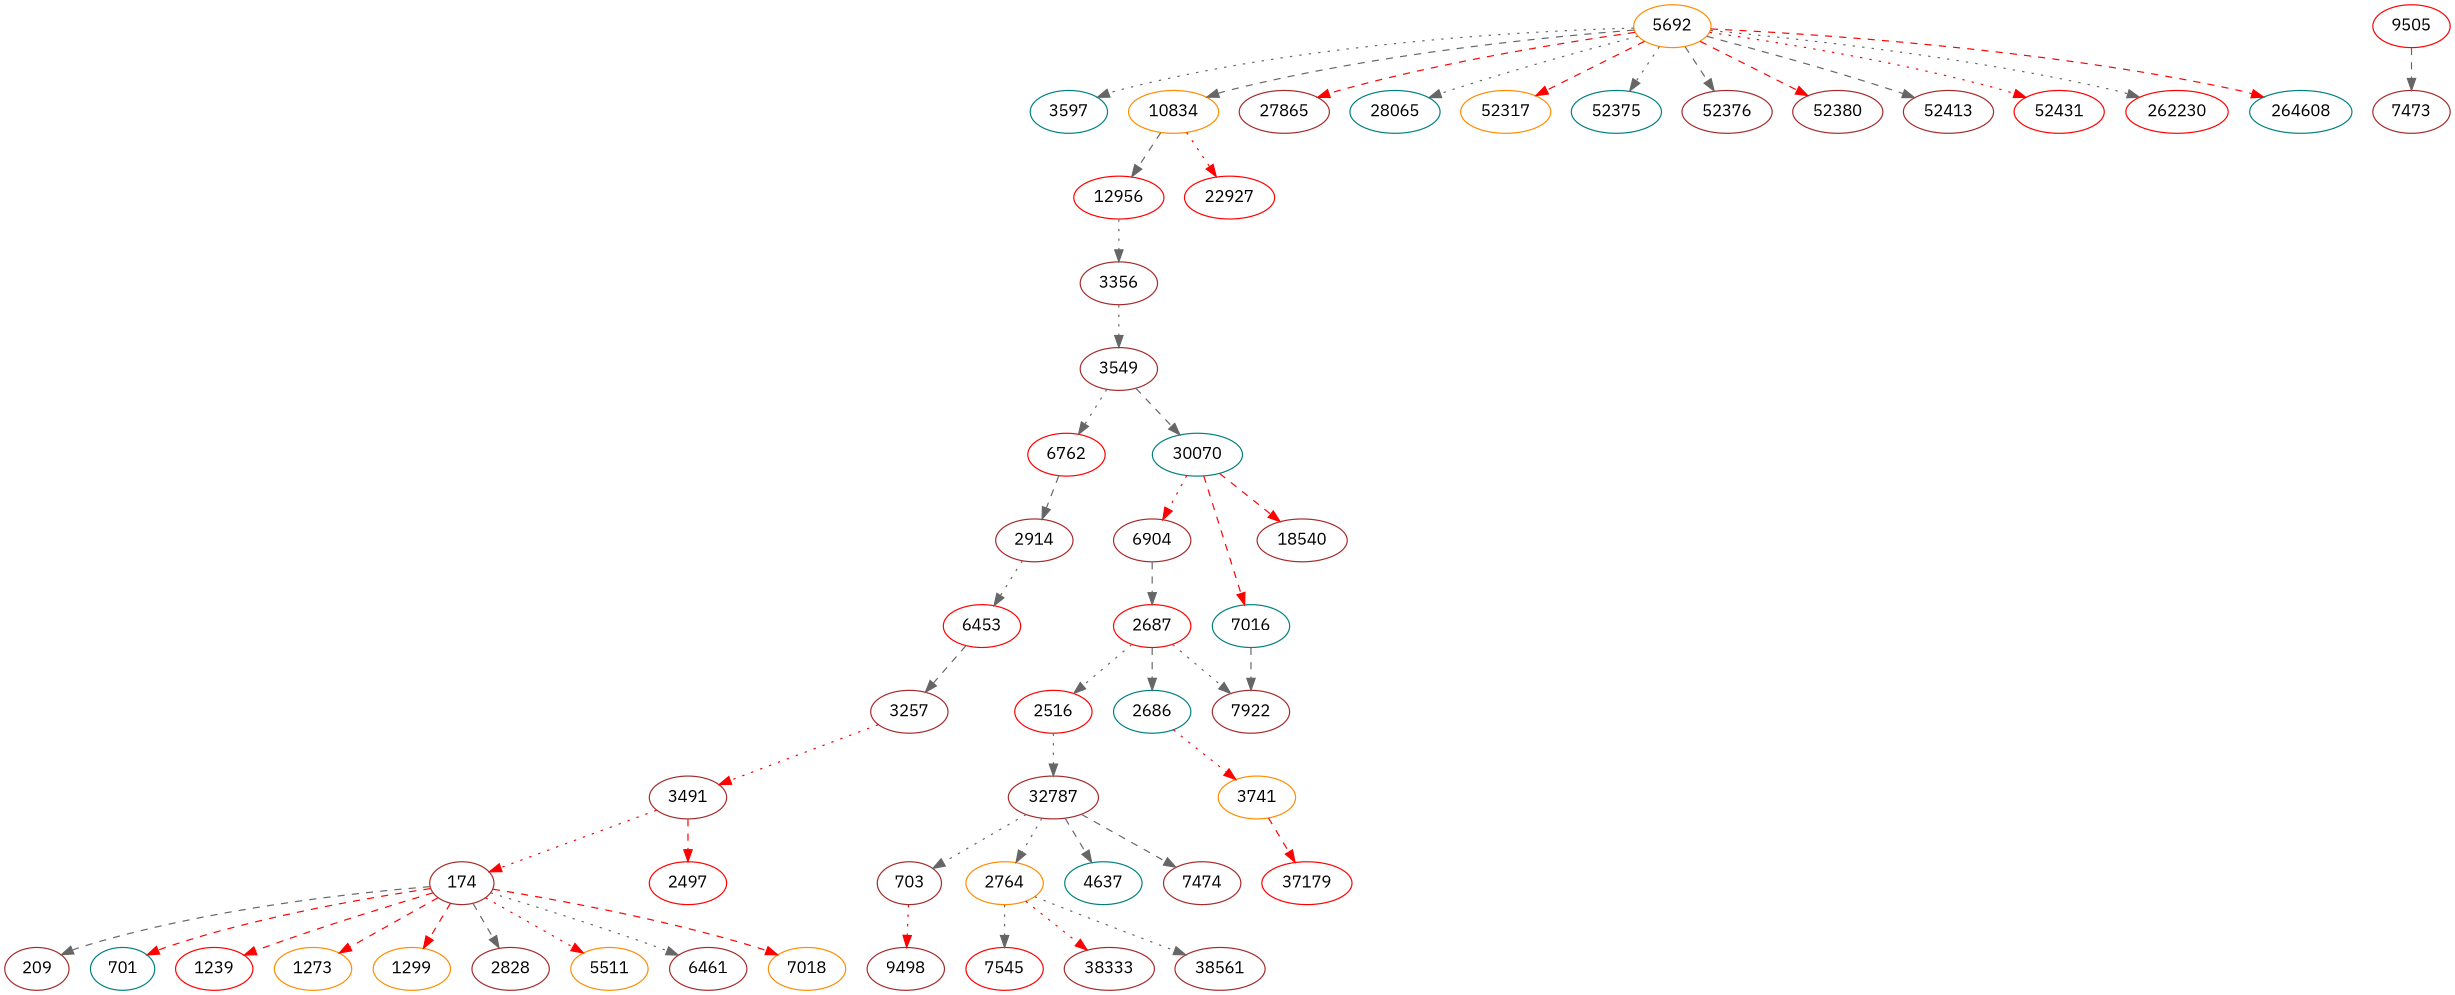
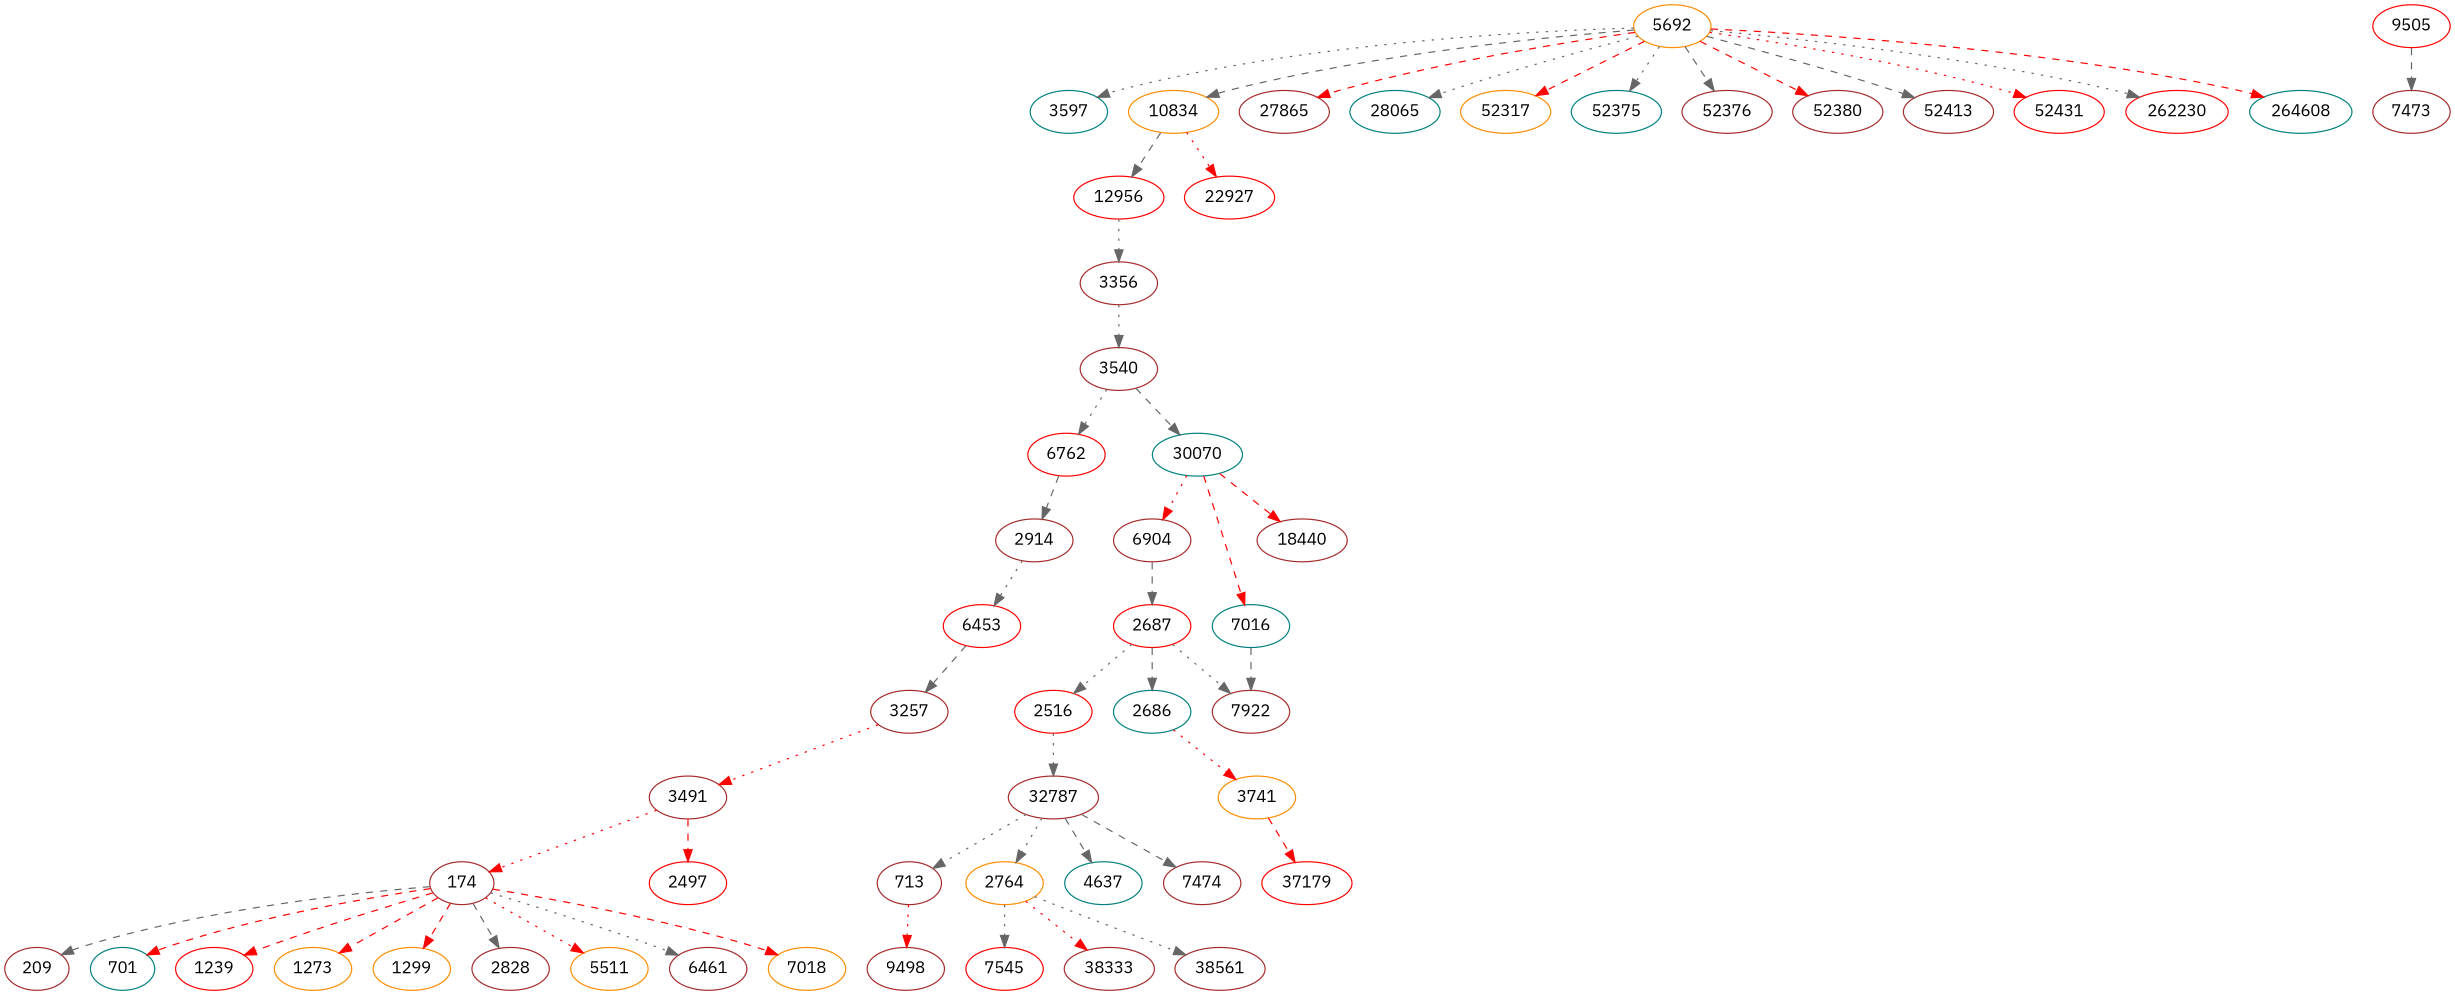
(1119, 369) -> (1119, 369)
(1302, 540) -> (1302, 540)
(909, 883) -> (909, 883)
